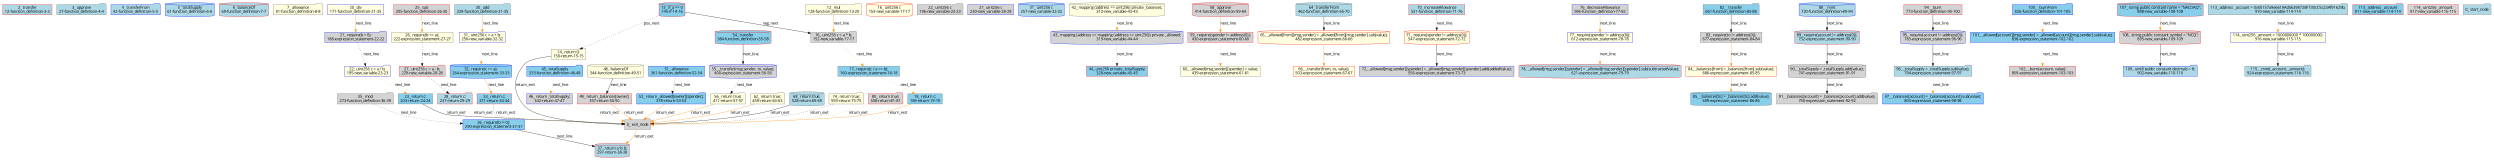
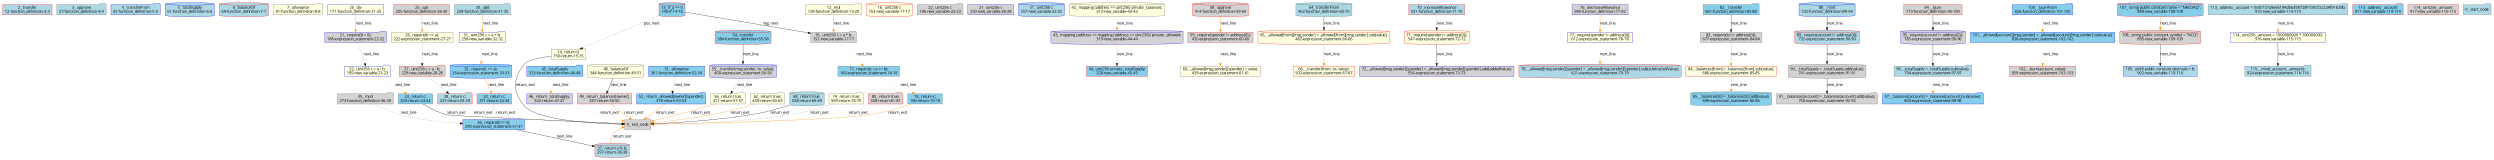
(633, 137) -> (613, 133)
